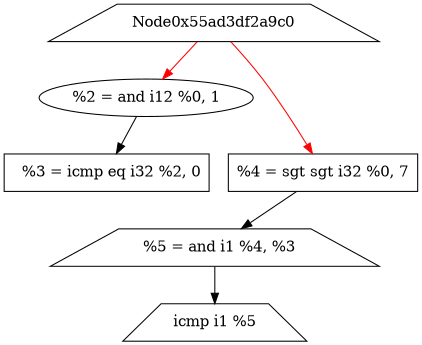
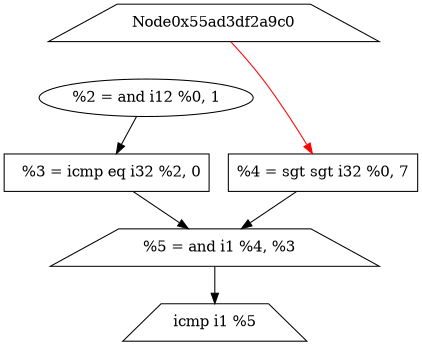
(183, 57) -> none
none -> (156, 207)
